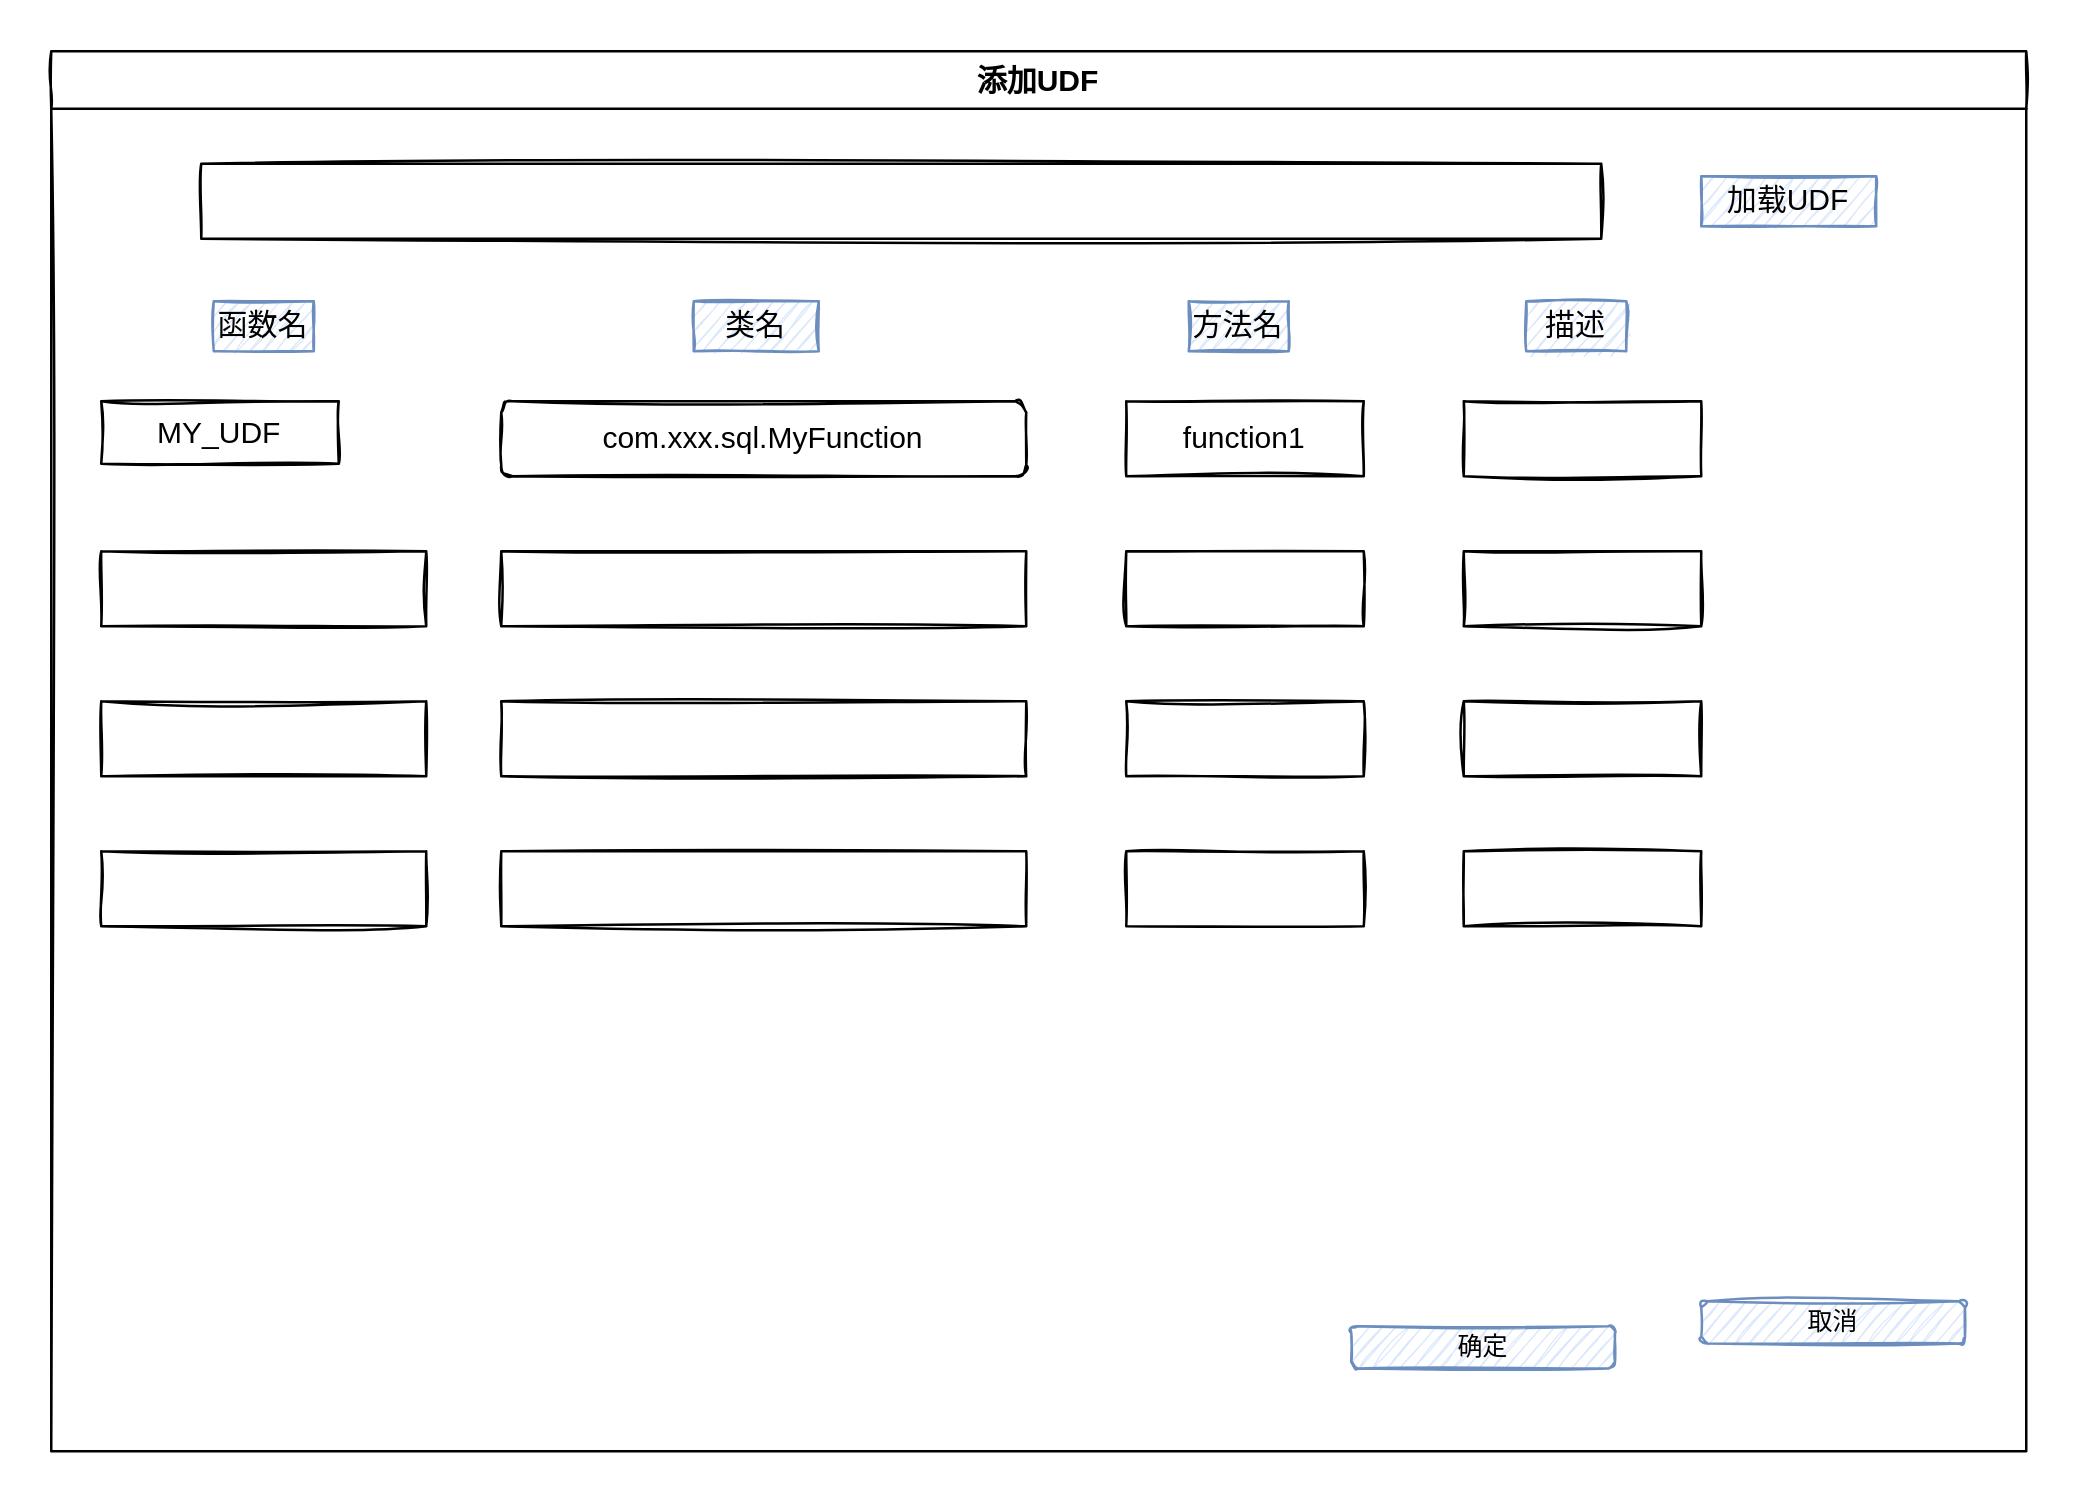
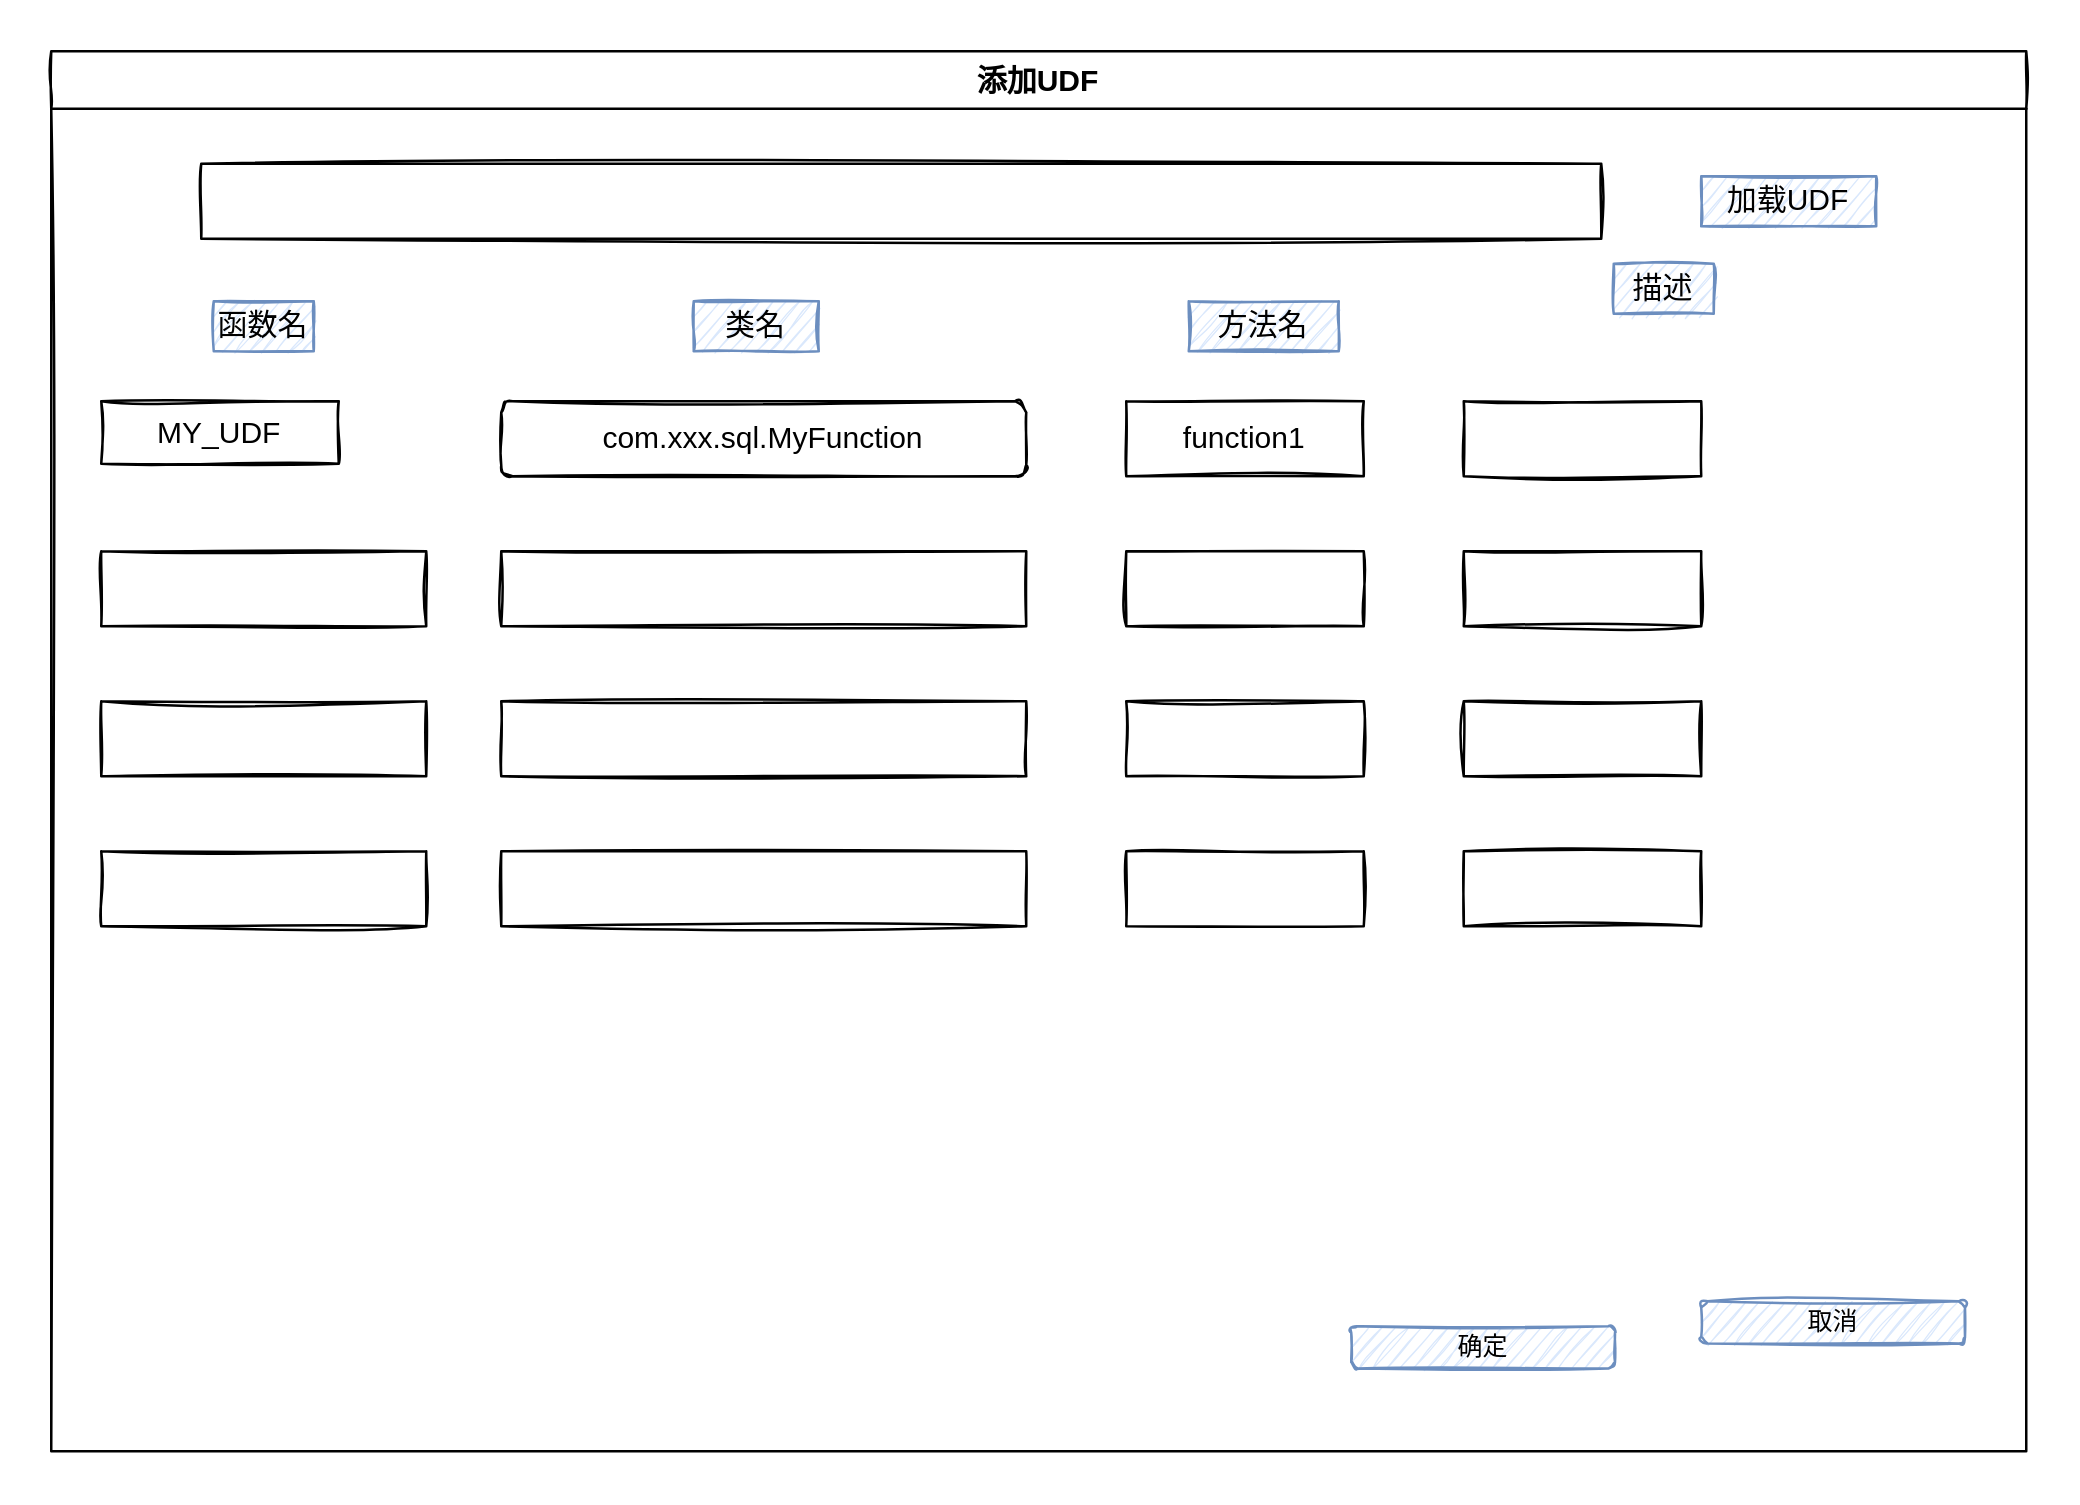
(1239, 326) -> (1264, 326)
(1576, 326) -> (1664, 289)
